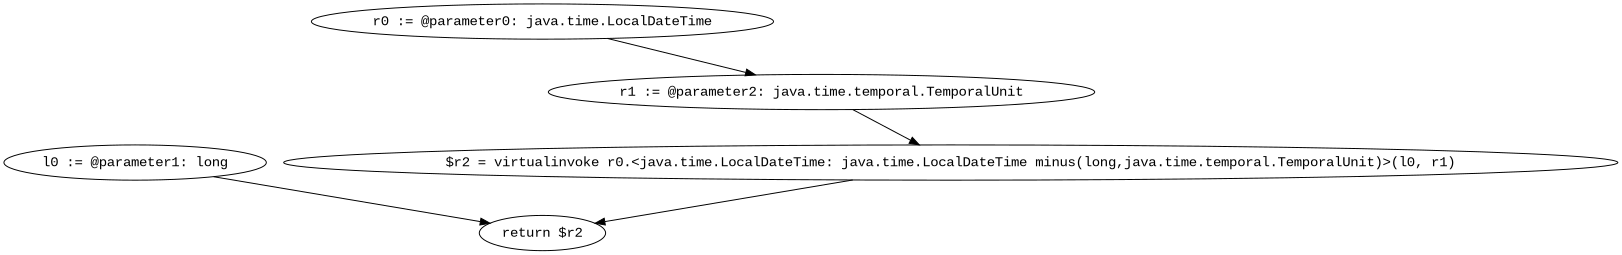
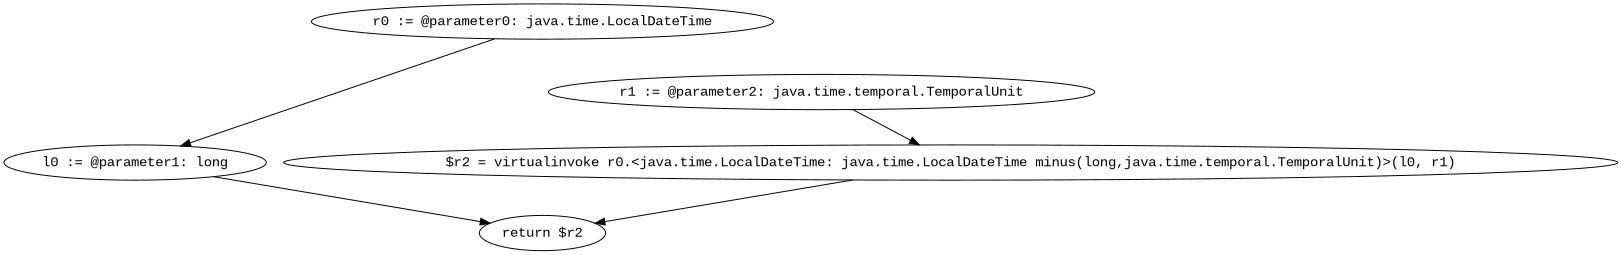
(677, 55) -> (342, 91)
